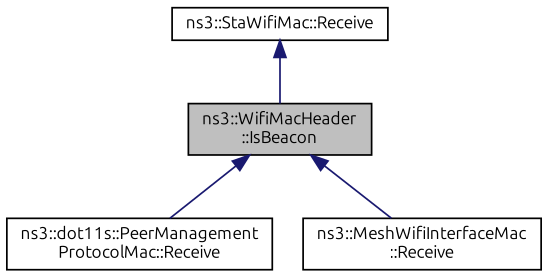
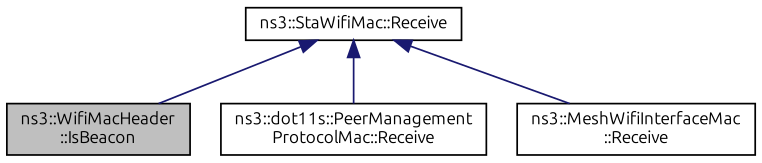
(203, 192) -> (354, 81)
(358, 192) -> (490, 75)
